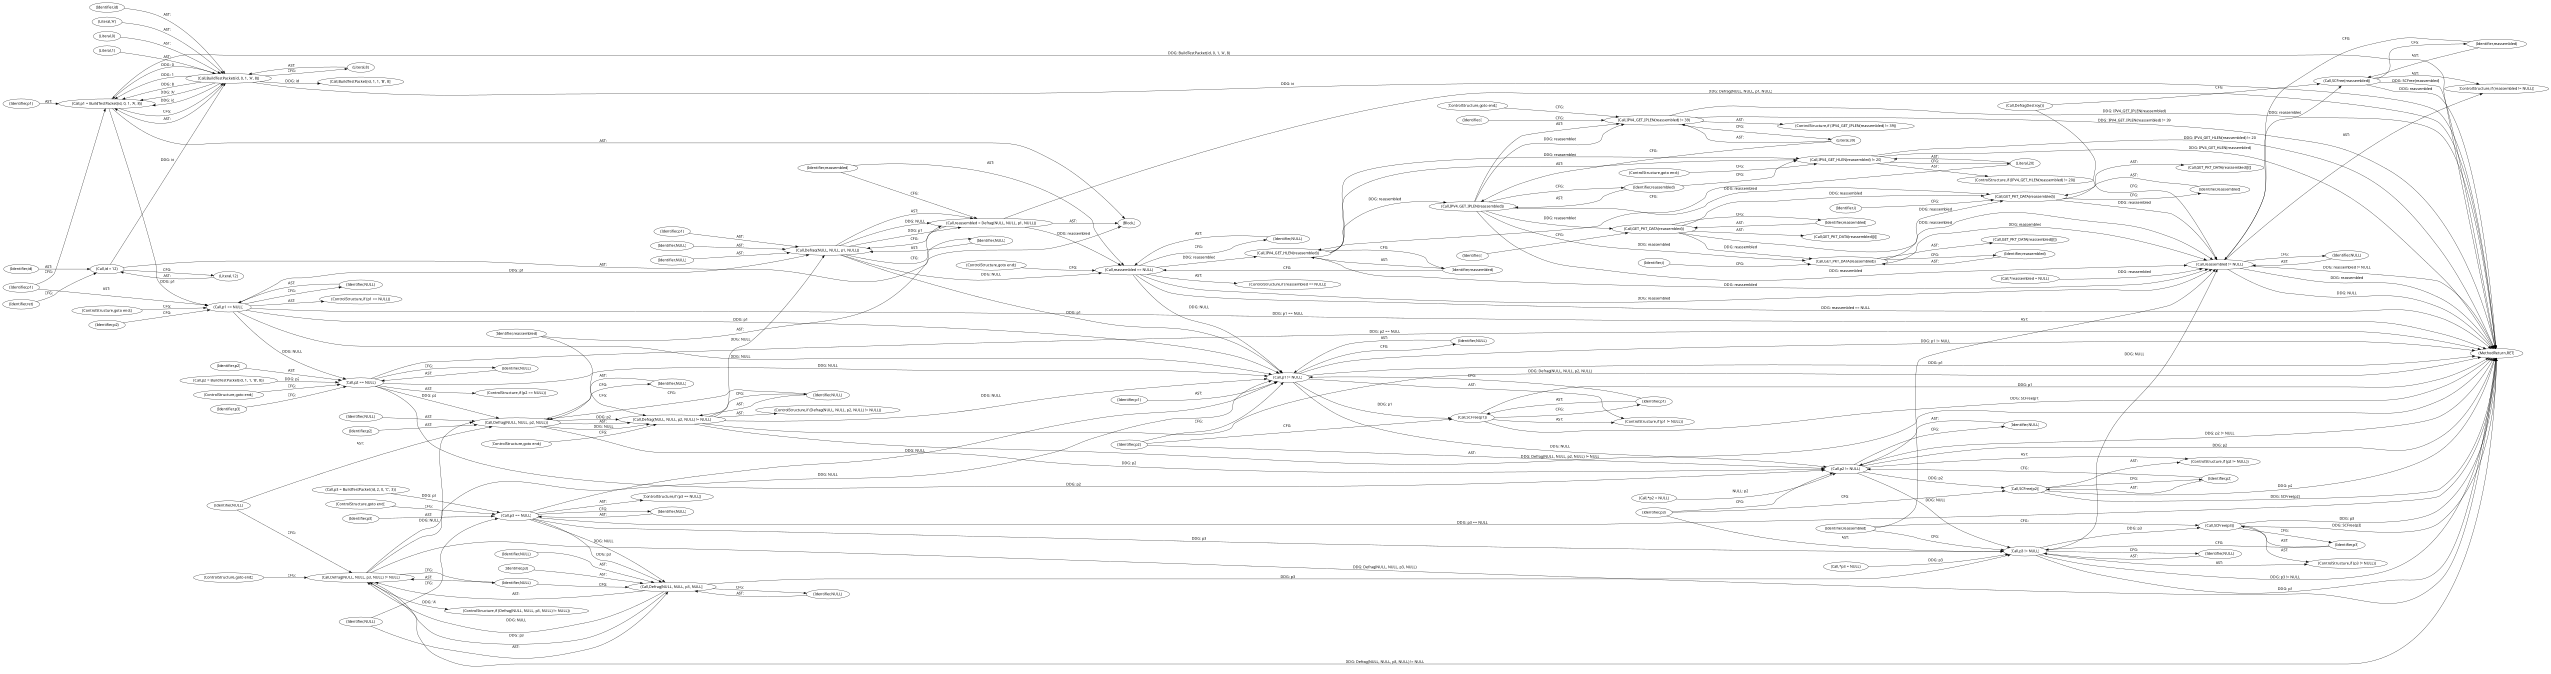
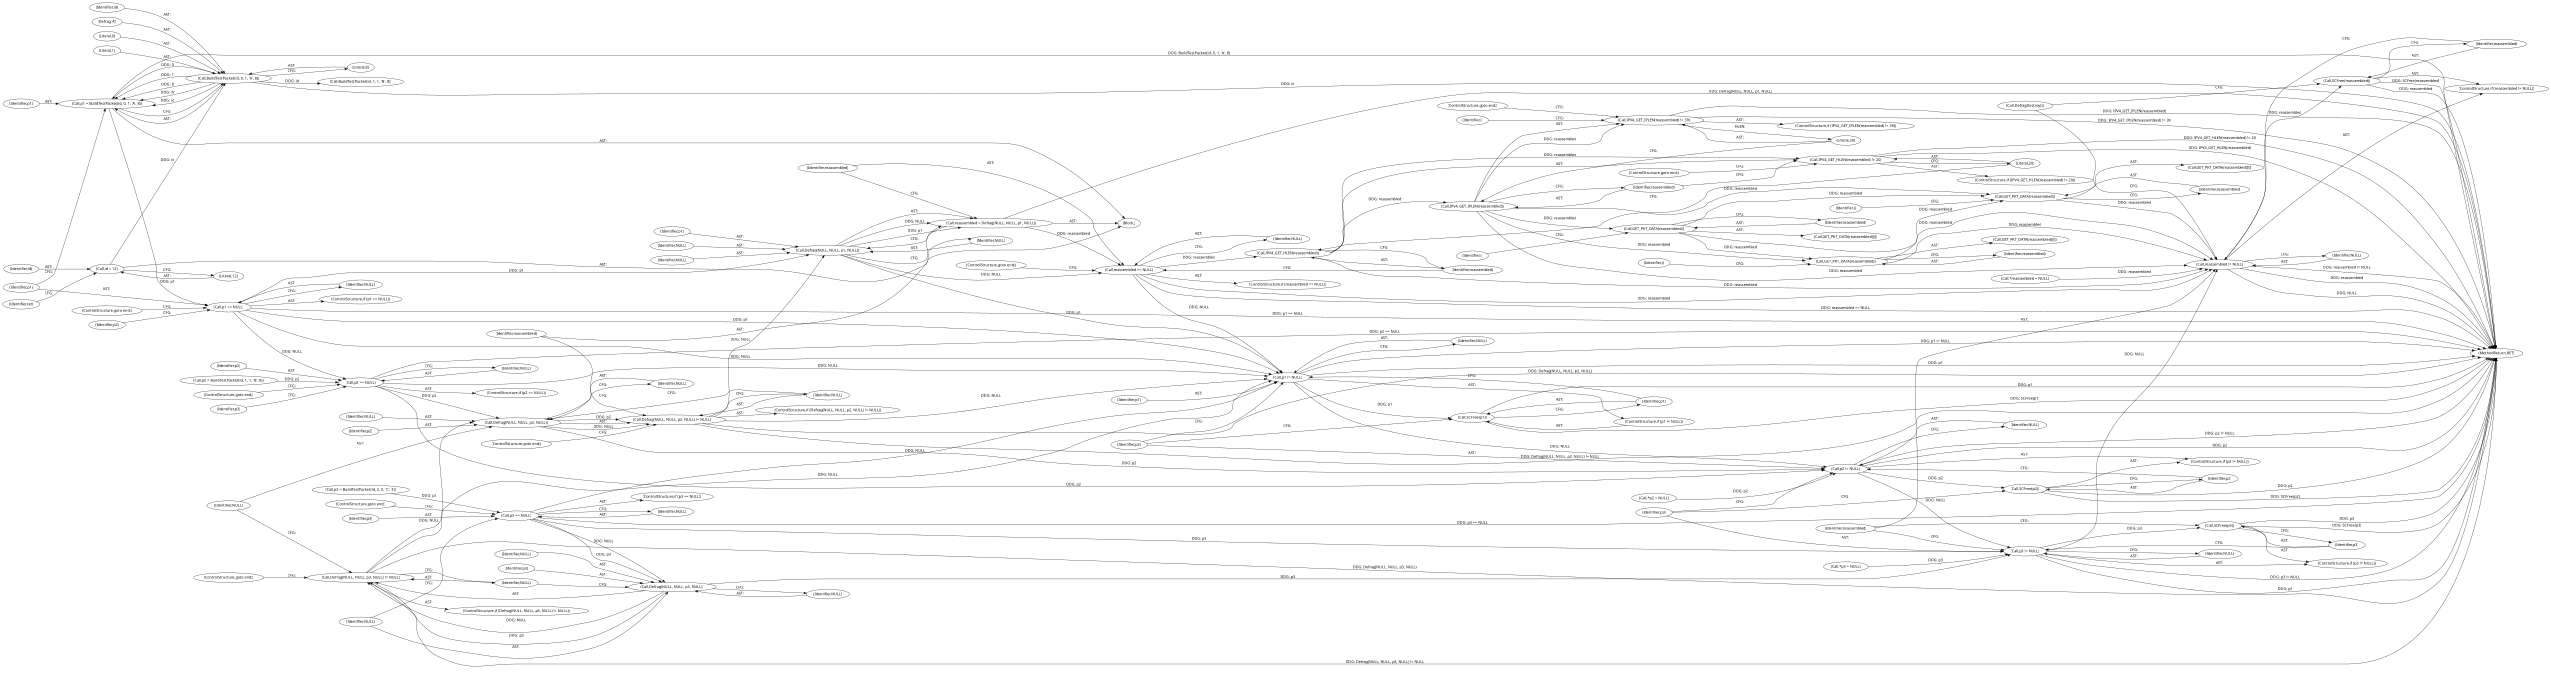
(107, 22) -> (107, 22)
(1741, 127) -> (1741, 127)
(1552, 423) -> (1558, 429)
(1741, 491) -> (1741, 491)
(429, 602) -> (429, 602)
